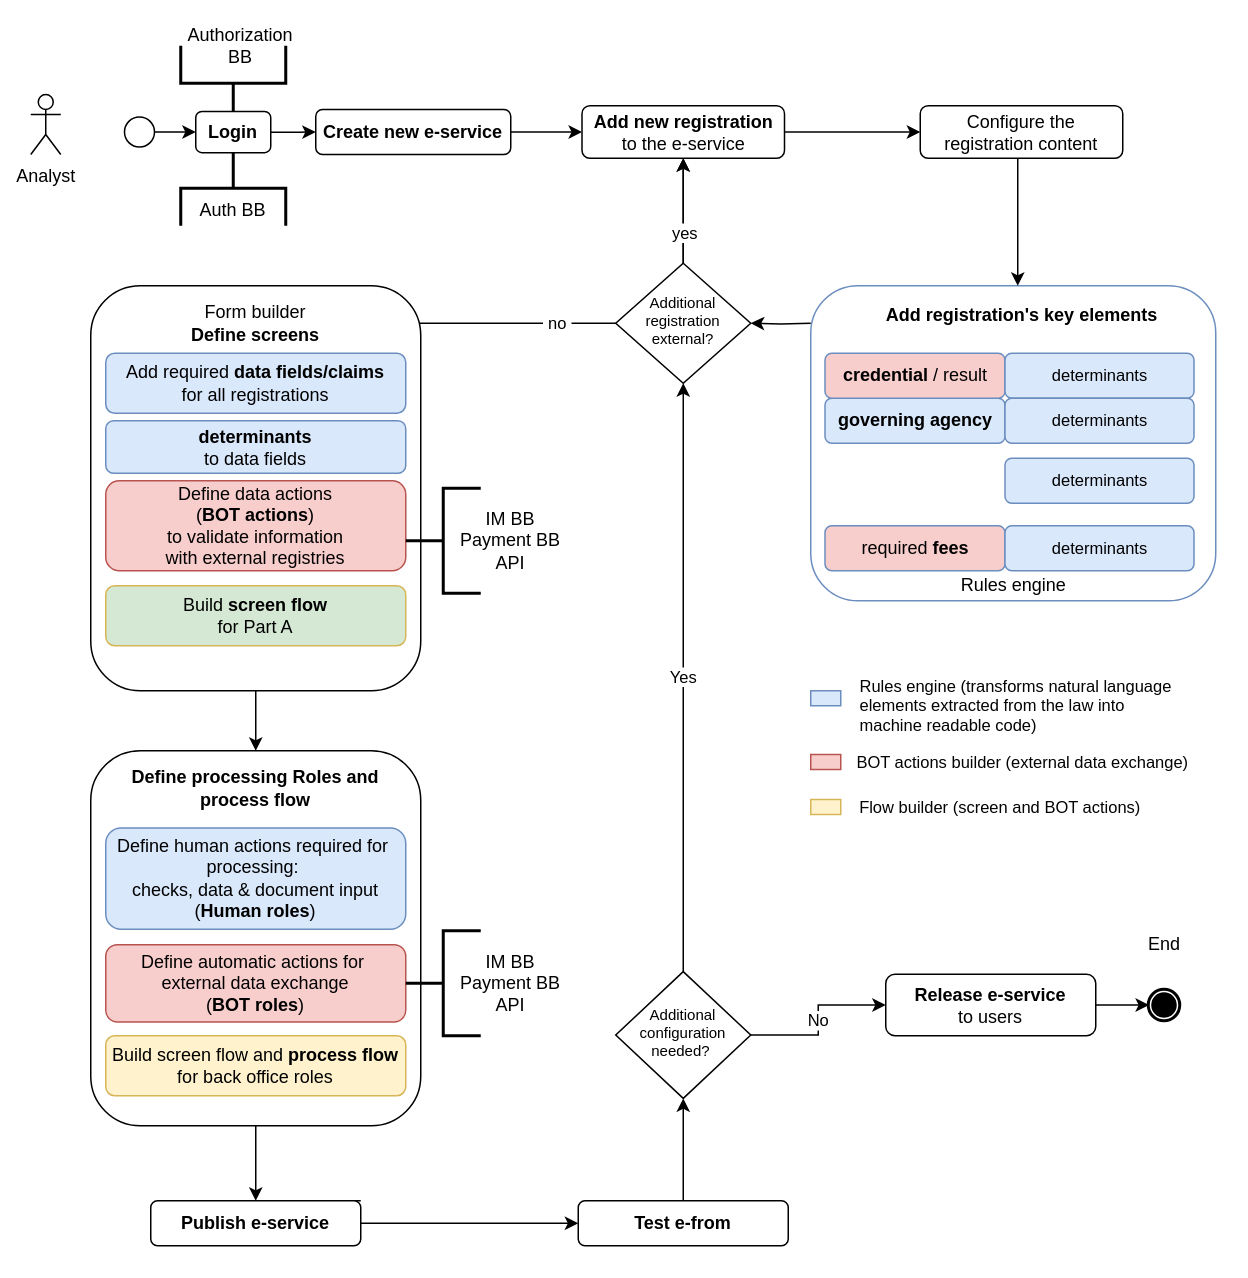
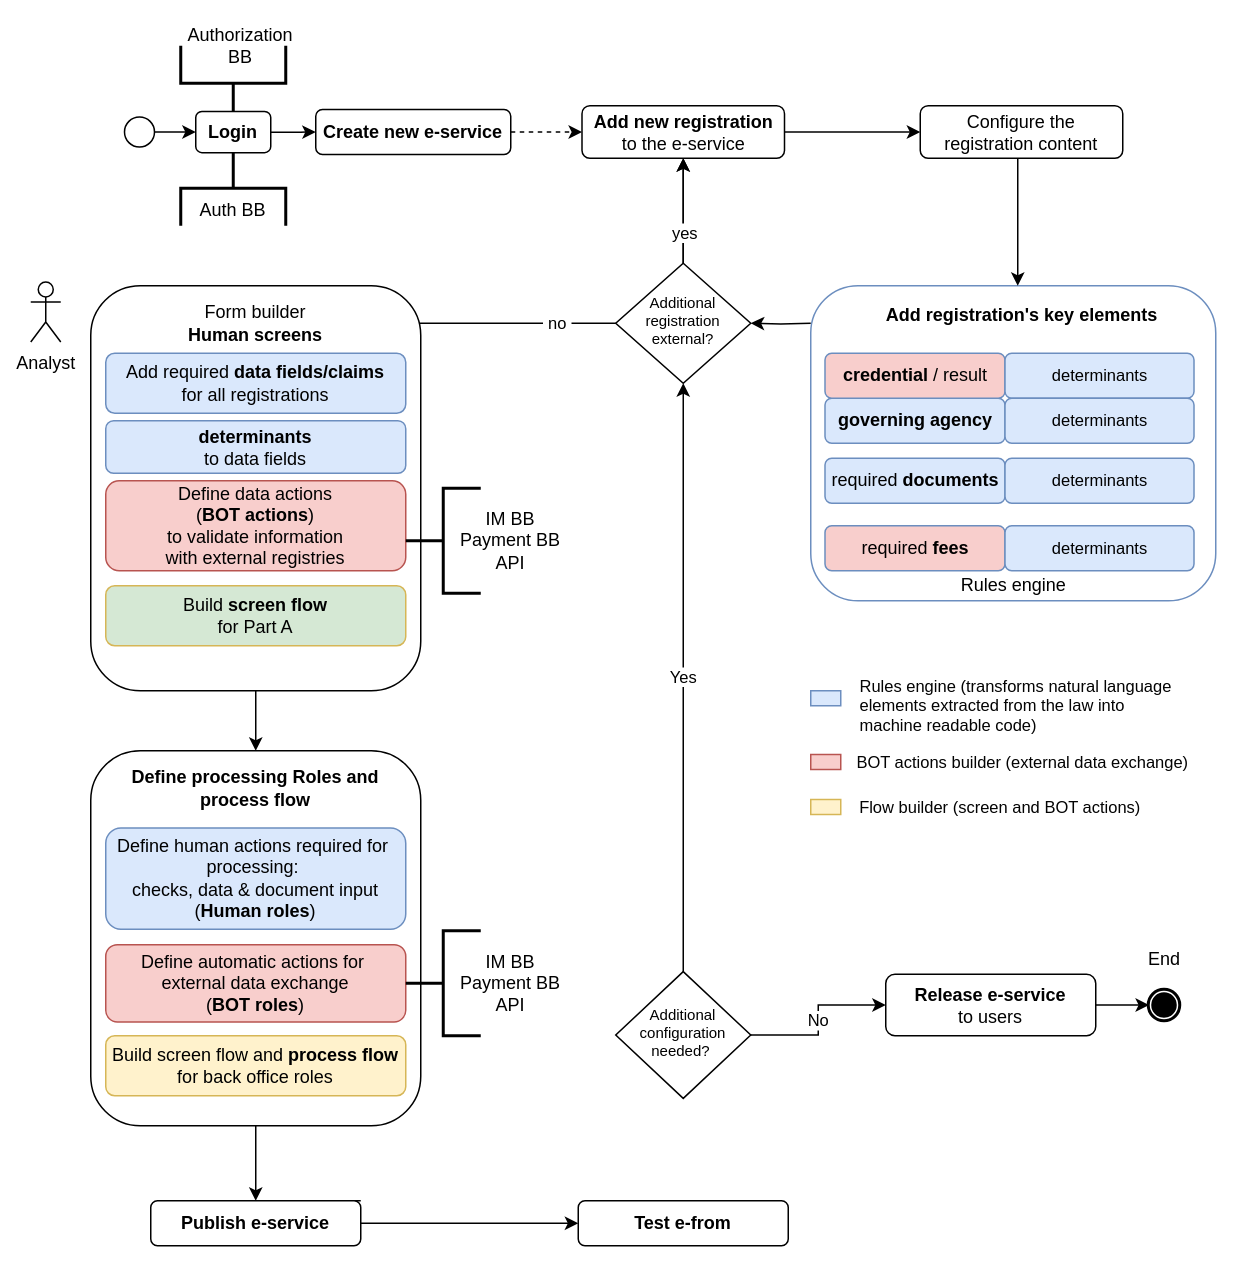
(46, 125) -> (46, 312)
(542, 132) -> (542, 132)
(256, 323) -> (256, 323)
none -> (915, 481)
(1164, 945) -> (1164, 960)
(683, 1154) -> none
